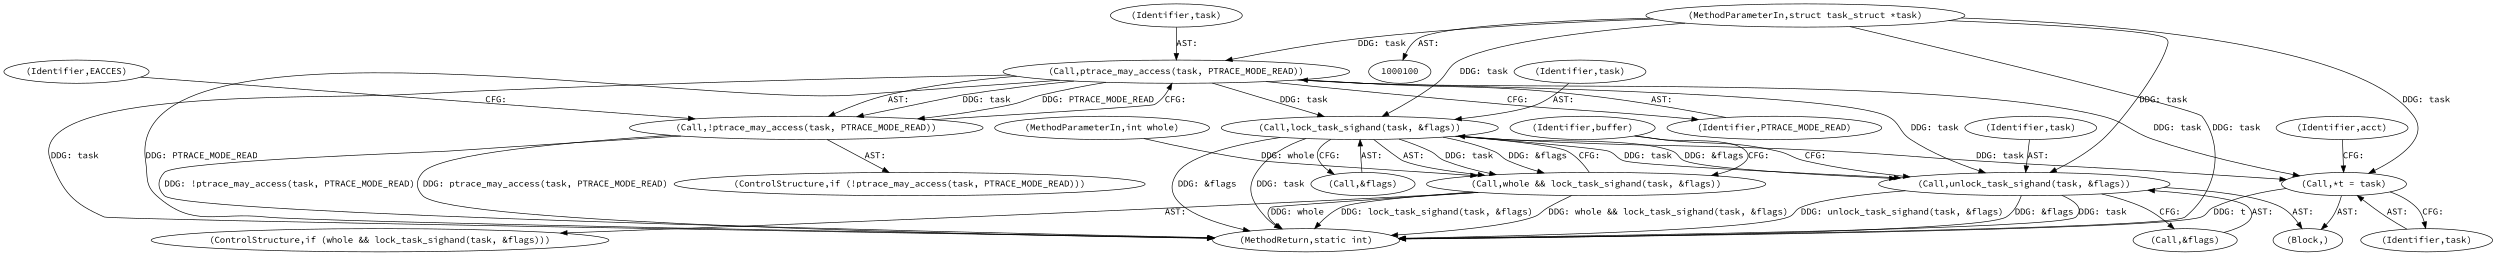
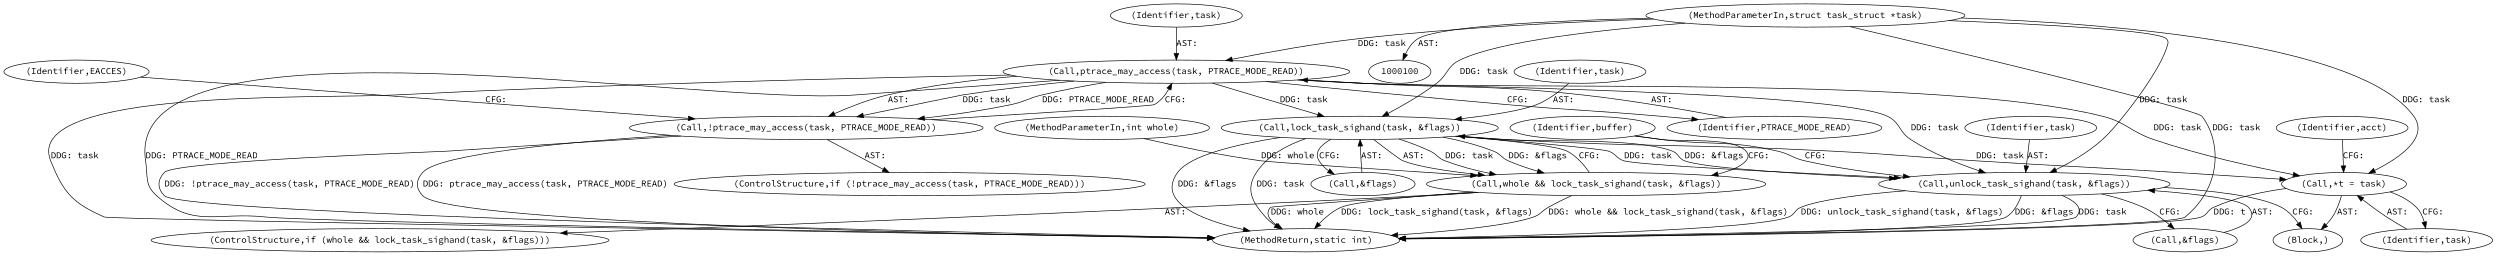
(2306, 212) -> (2306, 212)
